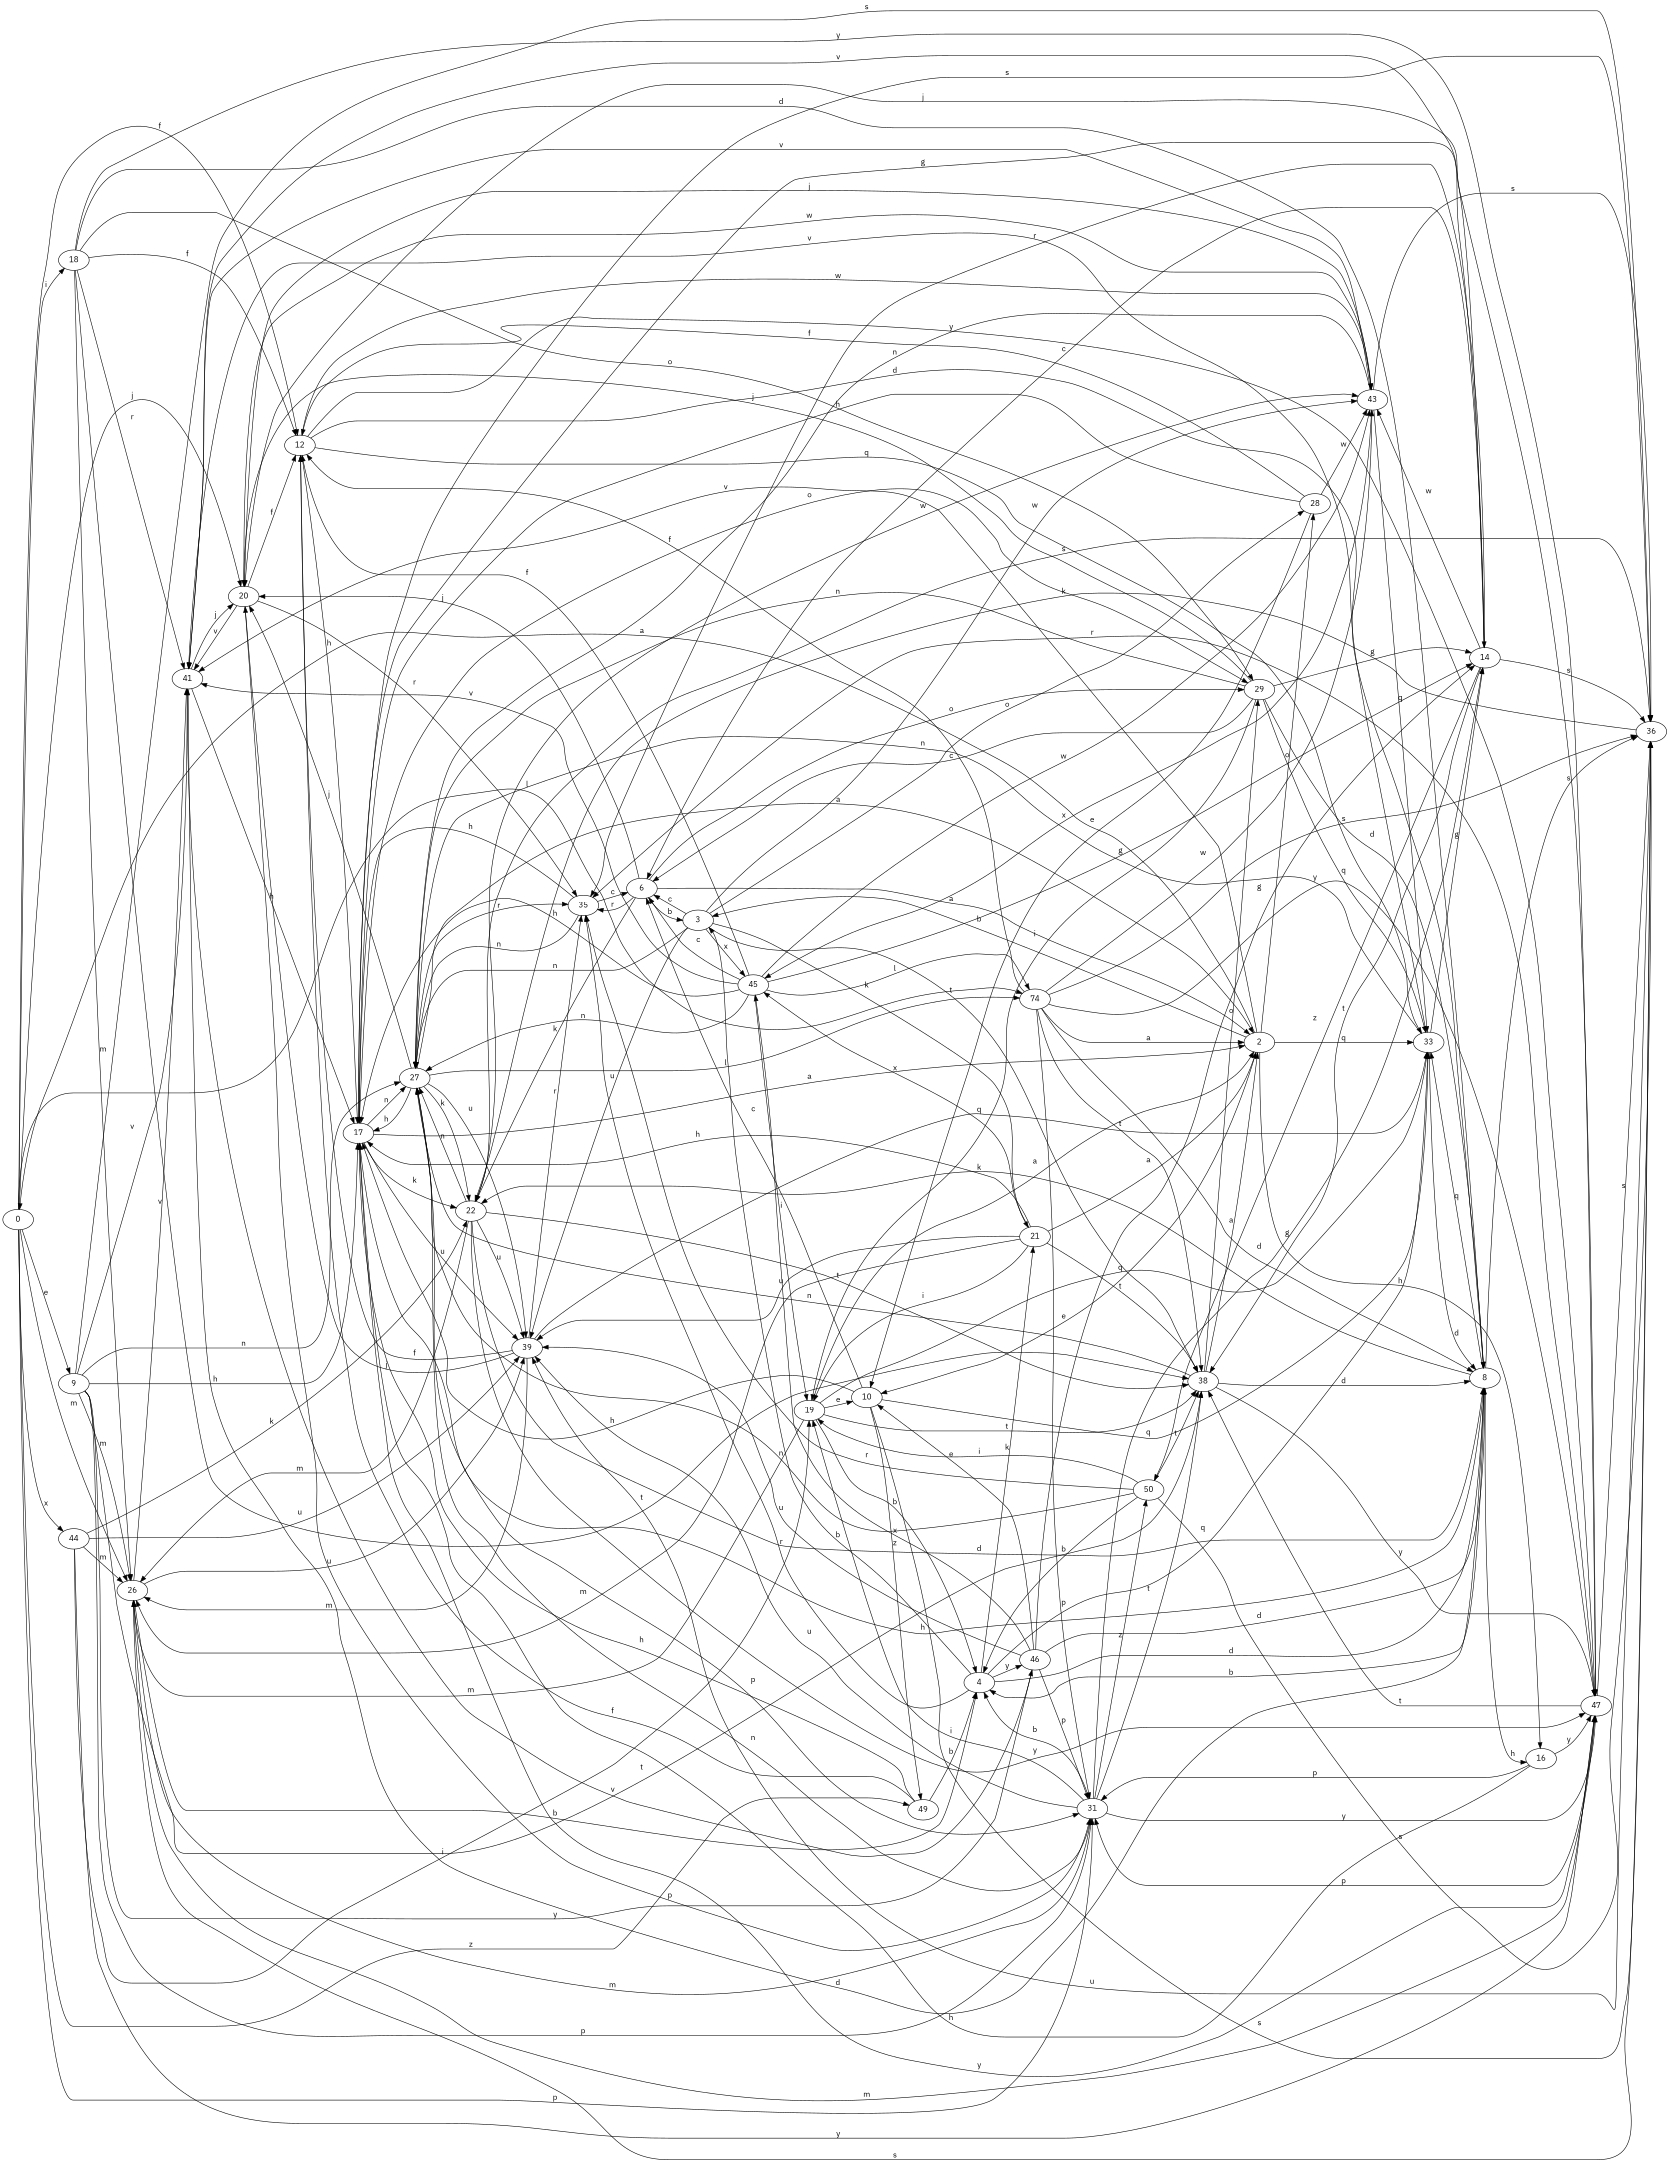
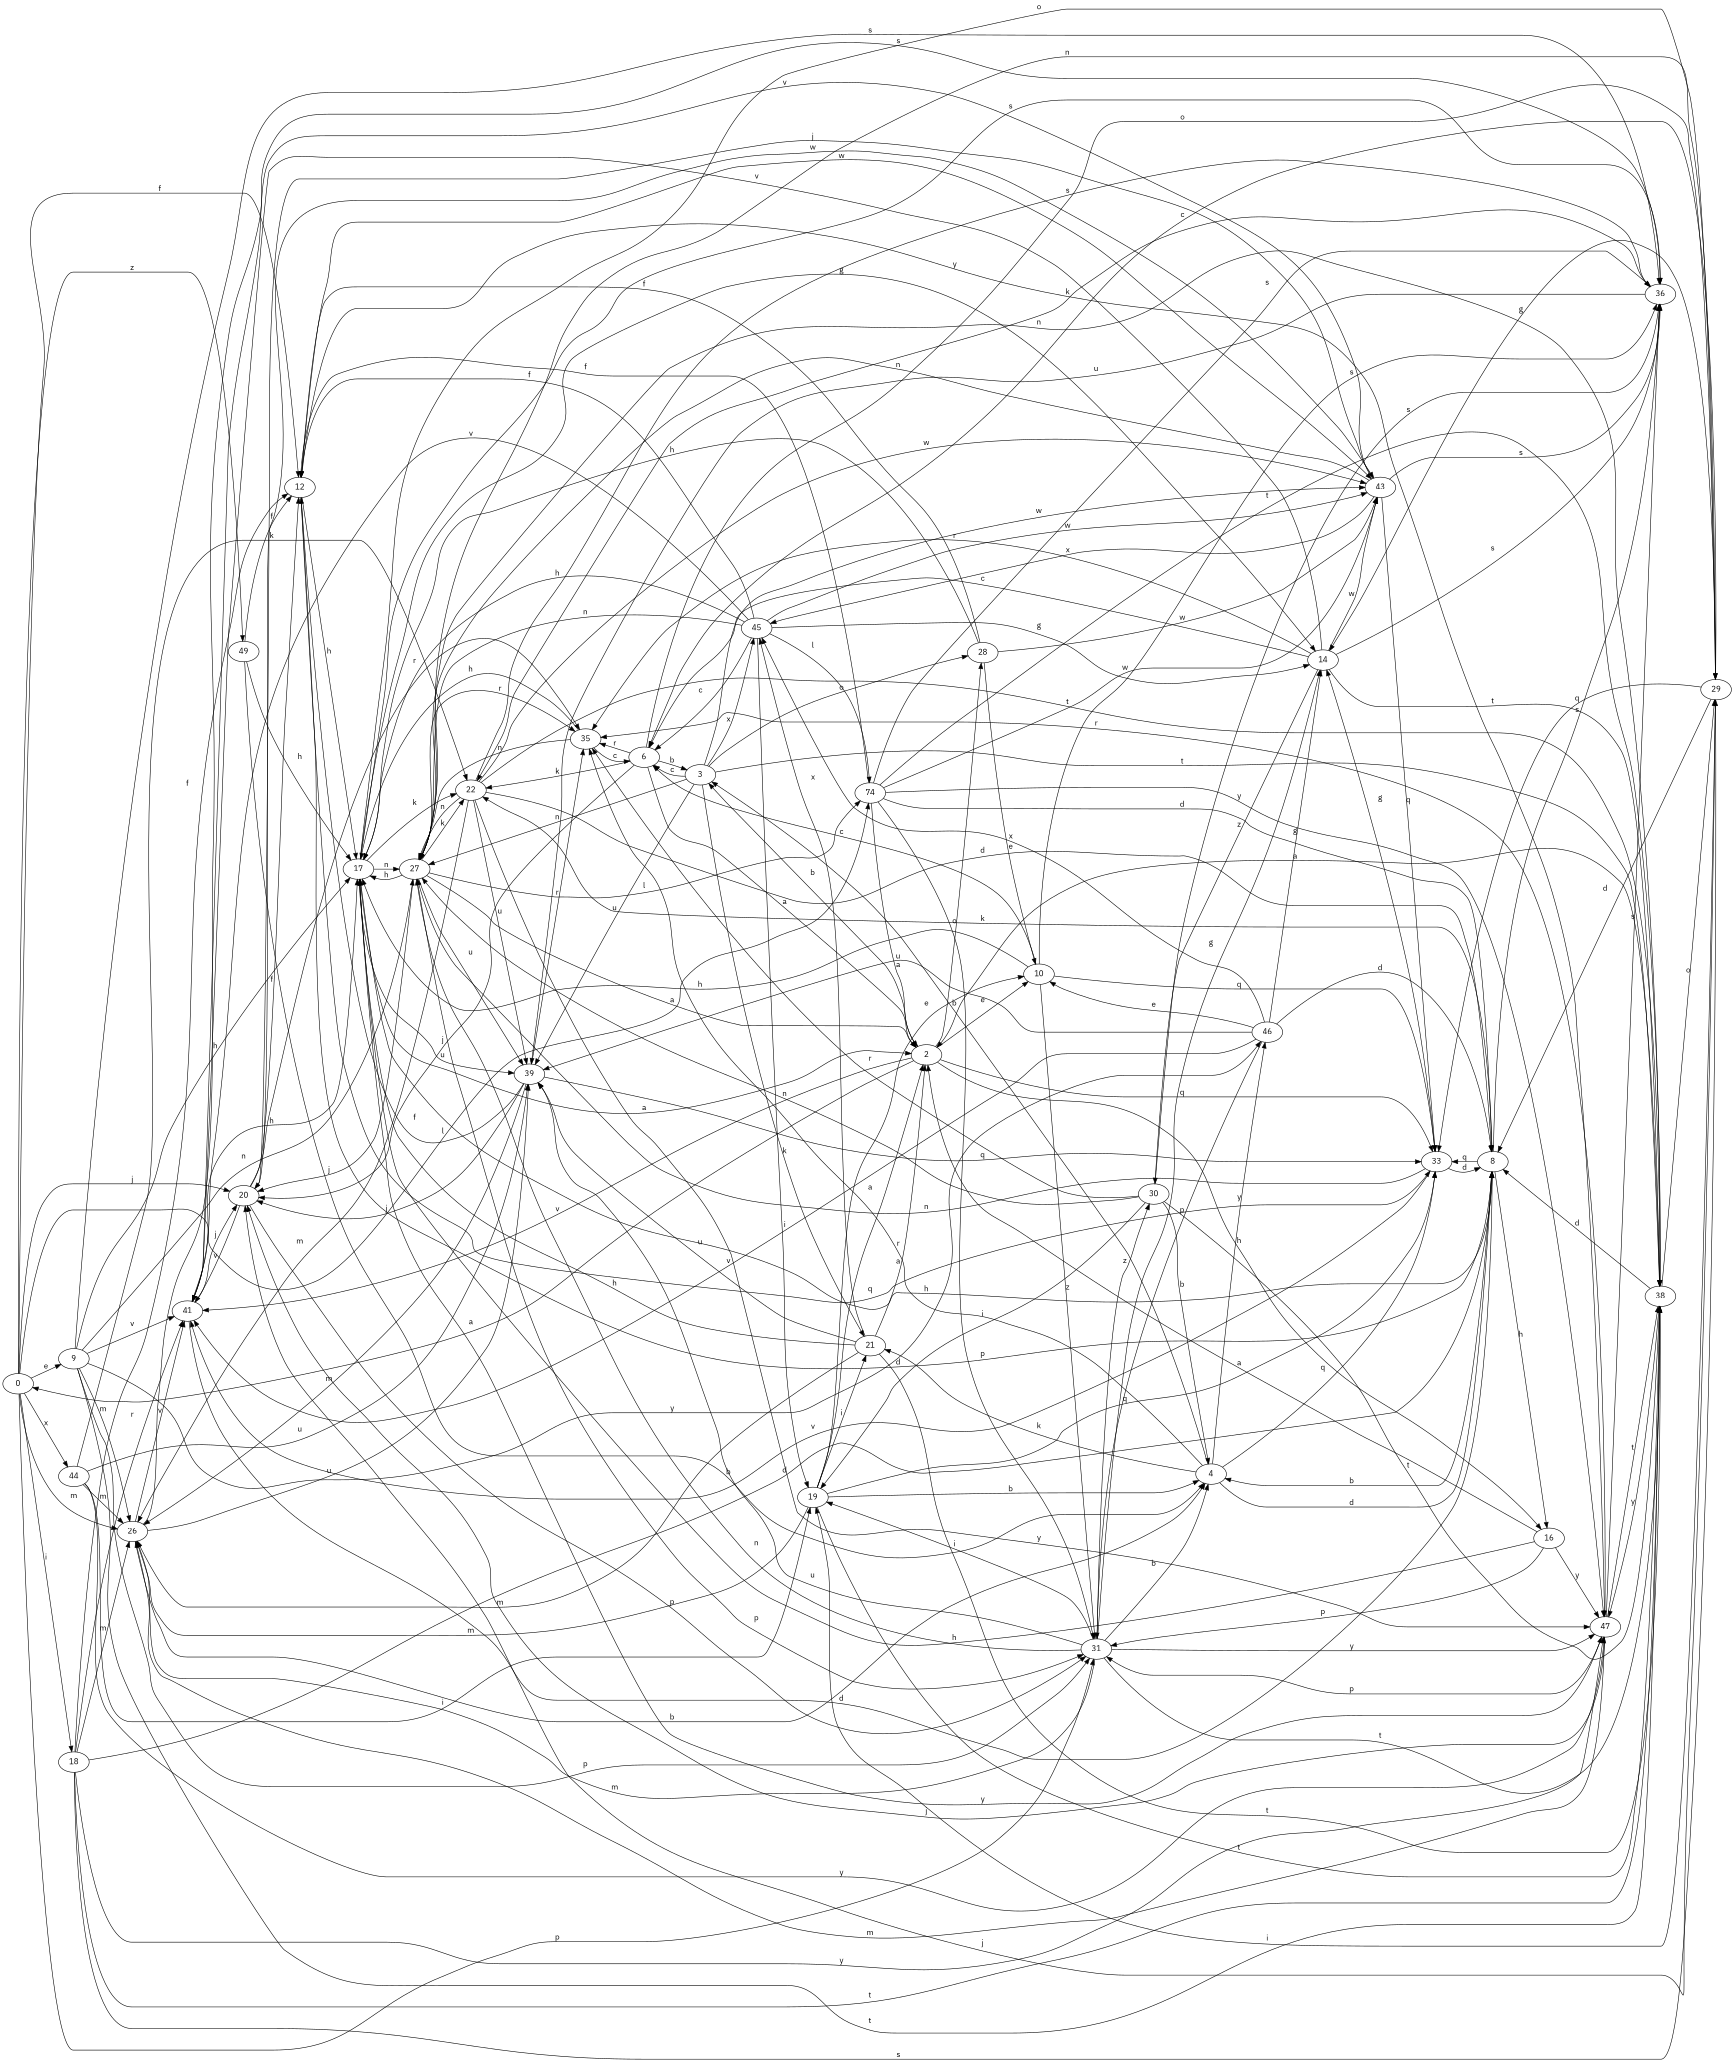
(670, 362) -> (898, 2055)
(912, 1307) -> (842, 1421)
none -> (1207, 1350)
(1149, 1490) -> (1154, 1194)
(898, 1610) -> (1067, 1309)
